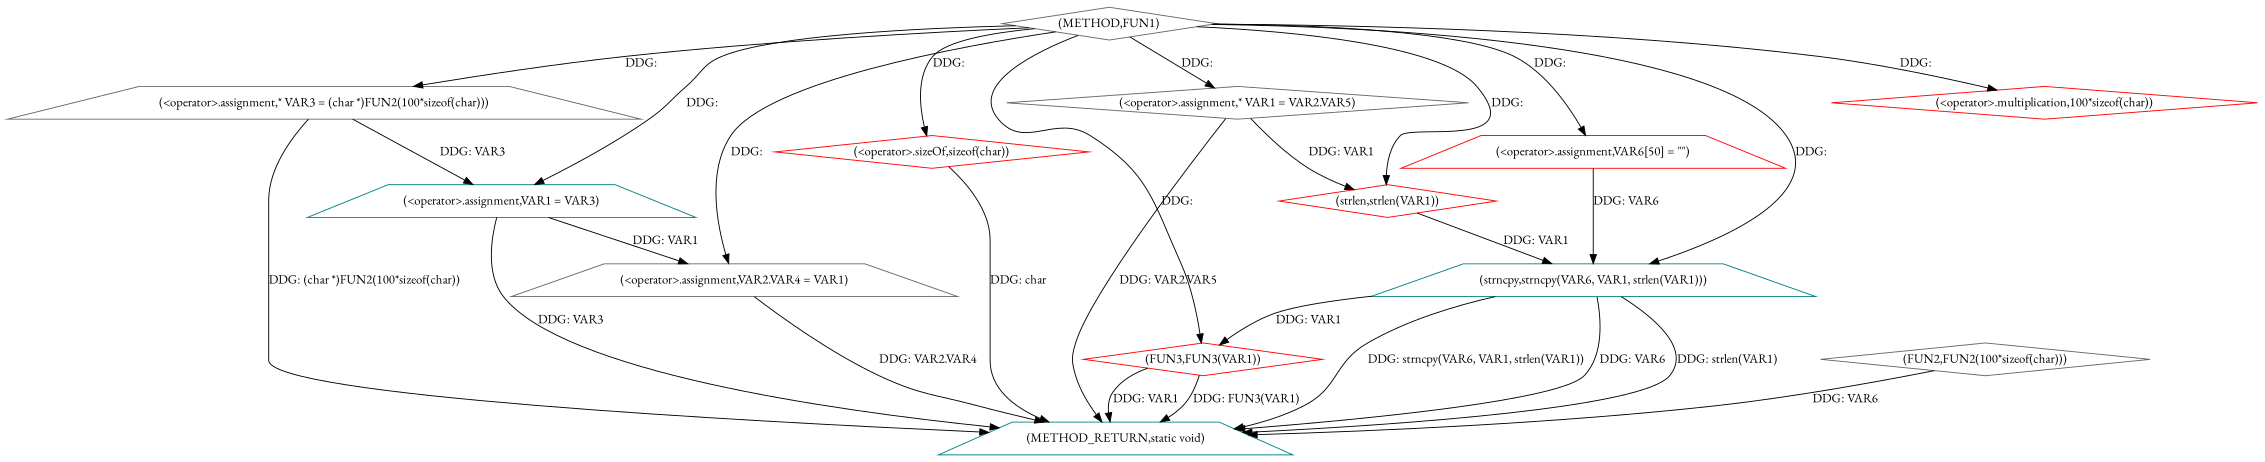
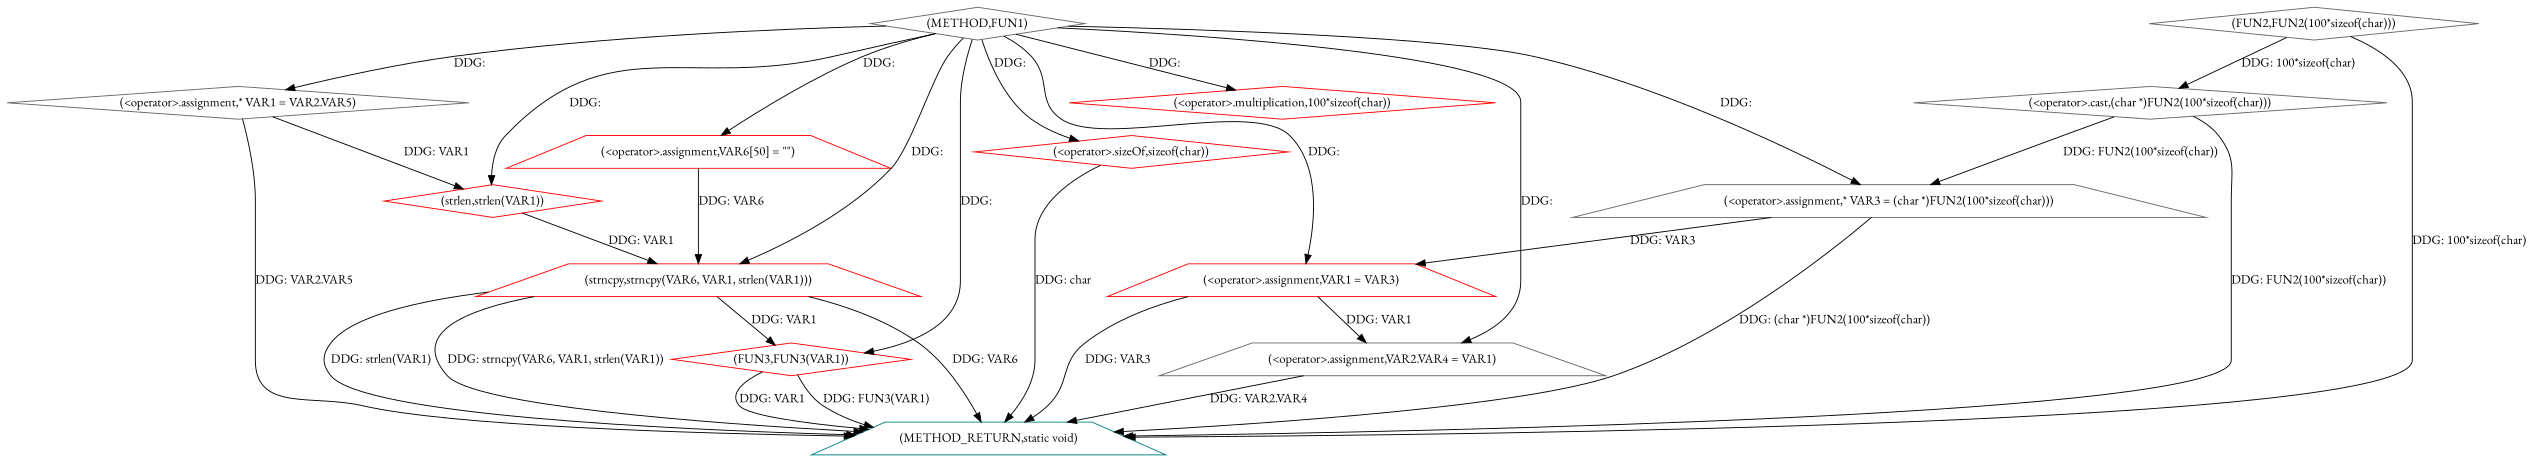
none -> (2150, 103)
(502, 201) -> (1302, 280)
(1593, 280) -> (698, 280)
(1846, 399) -> (2470, 241)
